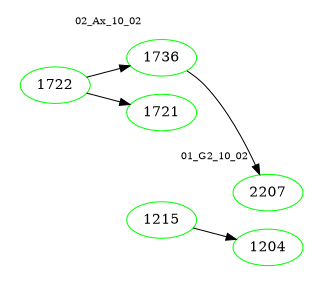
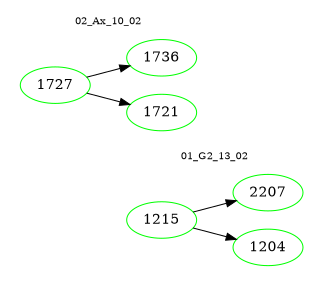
(55, 85) -> (55, 85)
(227, 114) -> (210, 208)
(215, 157) -> (215, 157)
